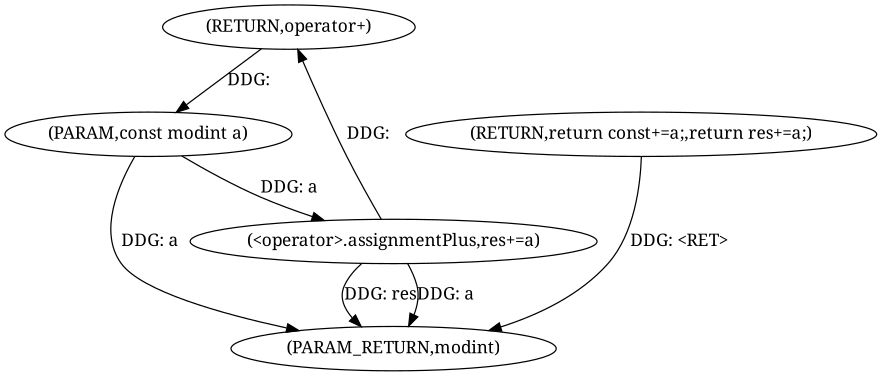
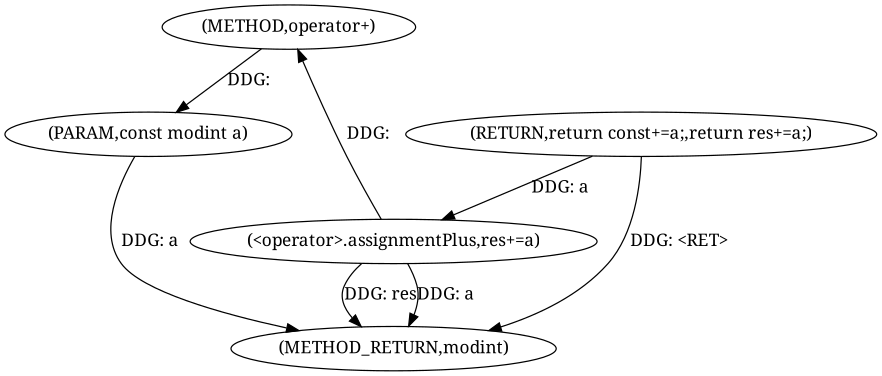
(289, 27) -> (289, 27)
(245, 190) -> (523, 186)
(394, 349) -> (394, 349)
